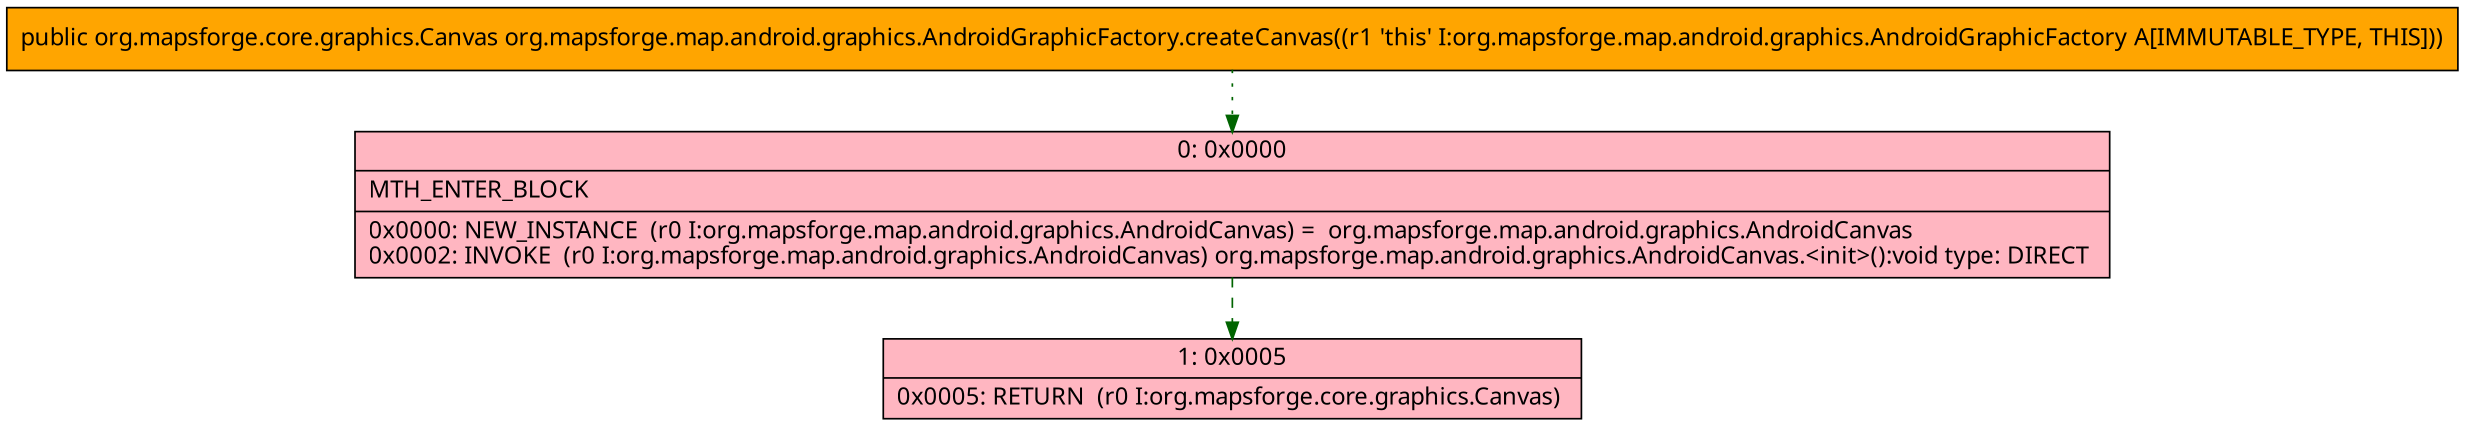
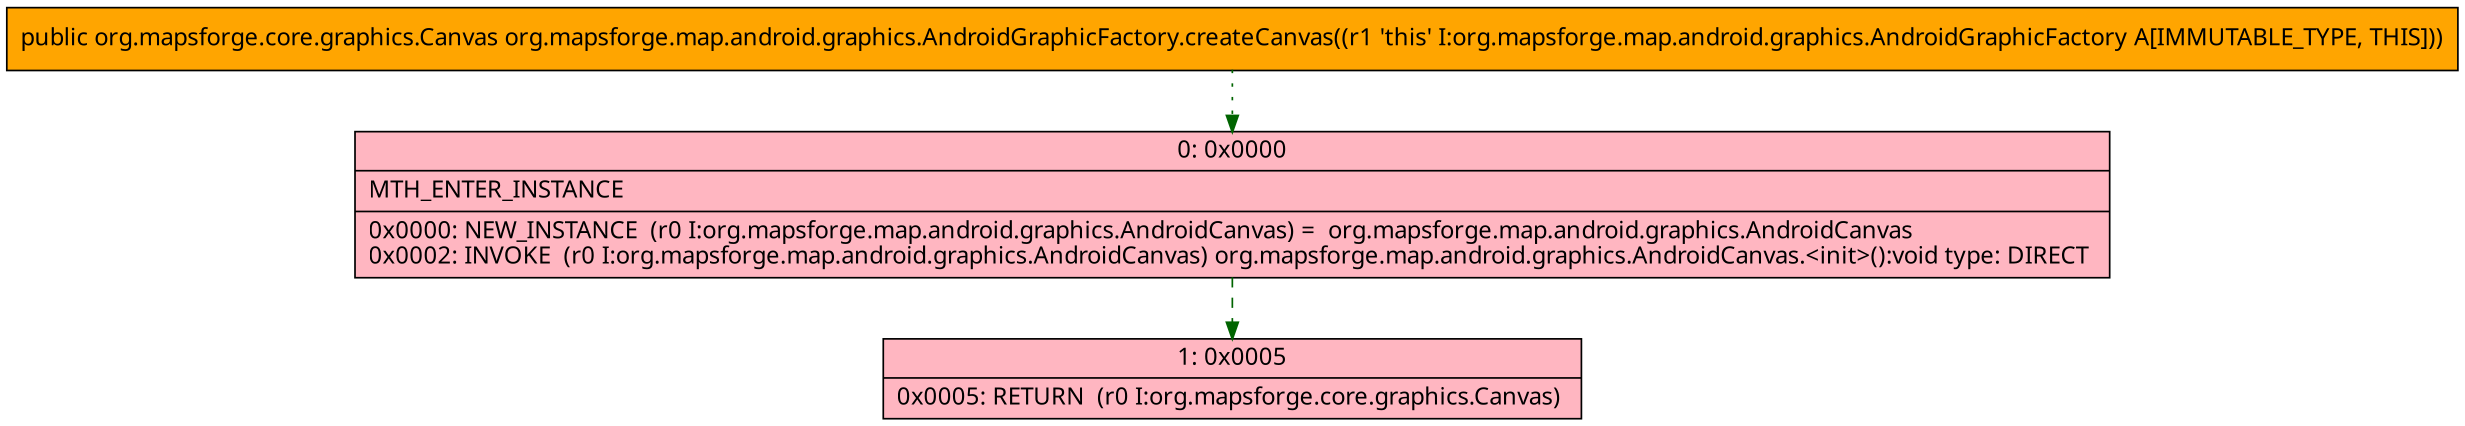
(479, 190) -> (497, 190)
